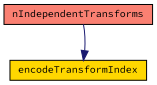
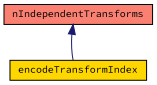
(85, 37) -> (72, 47)
